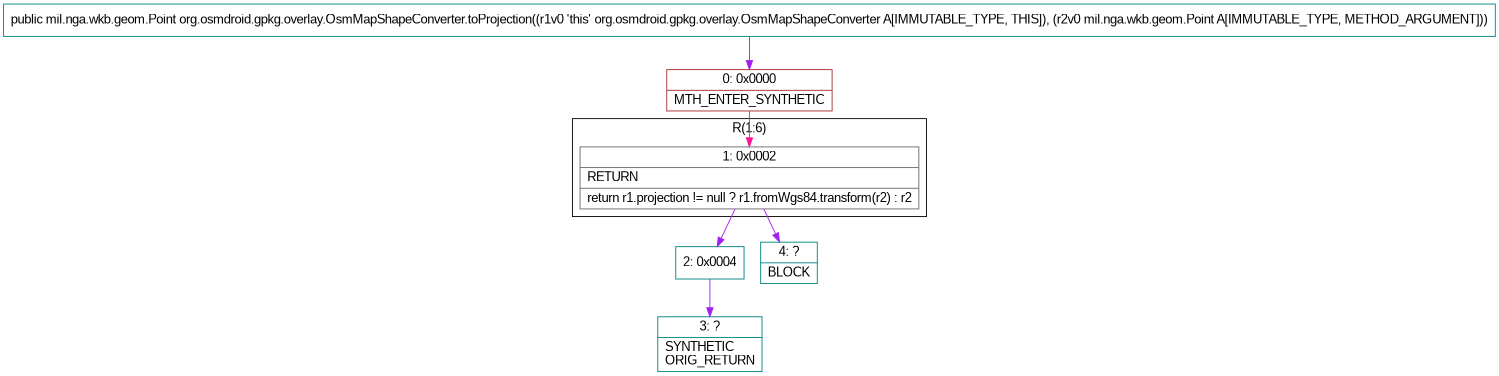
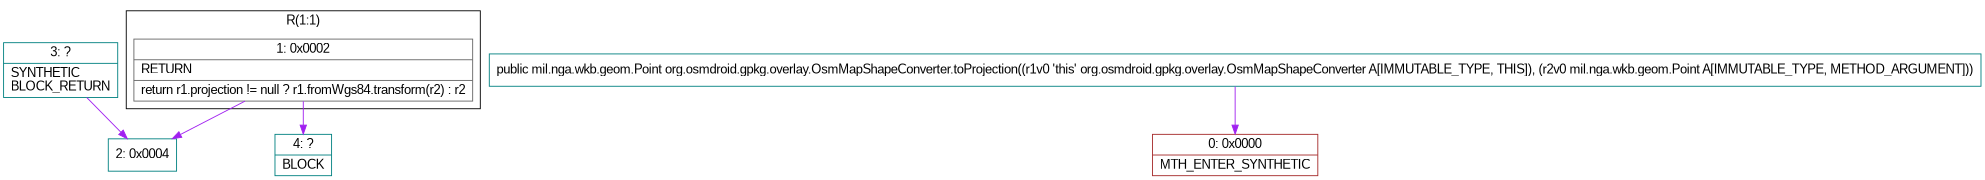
(749, 124) -> none
(749, 129) -> (303, 21)
(710, 293) -> (104, 115)
(710, 361) -> (61, 87)
